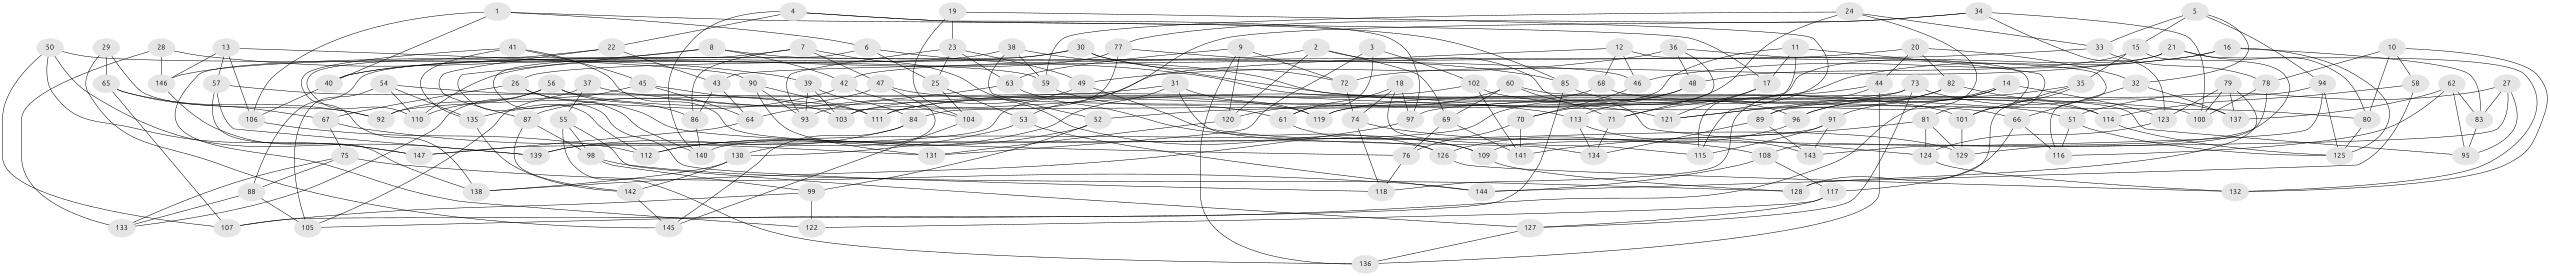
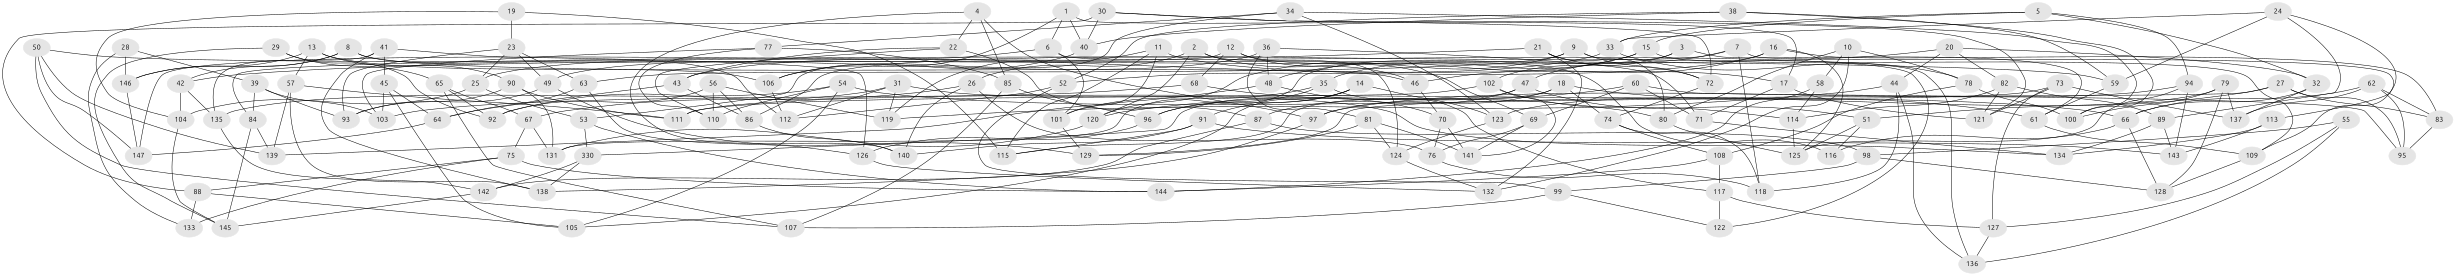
(588, 84) -> none
(2265, 147) -> (2247, 98)
(738, 156) -> (588, 156)
